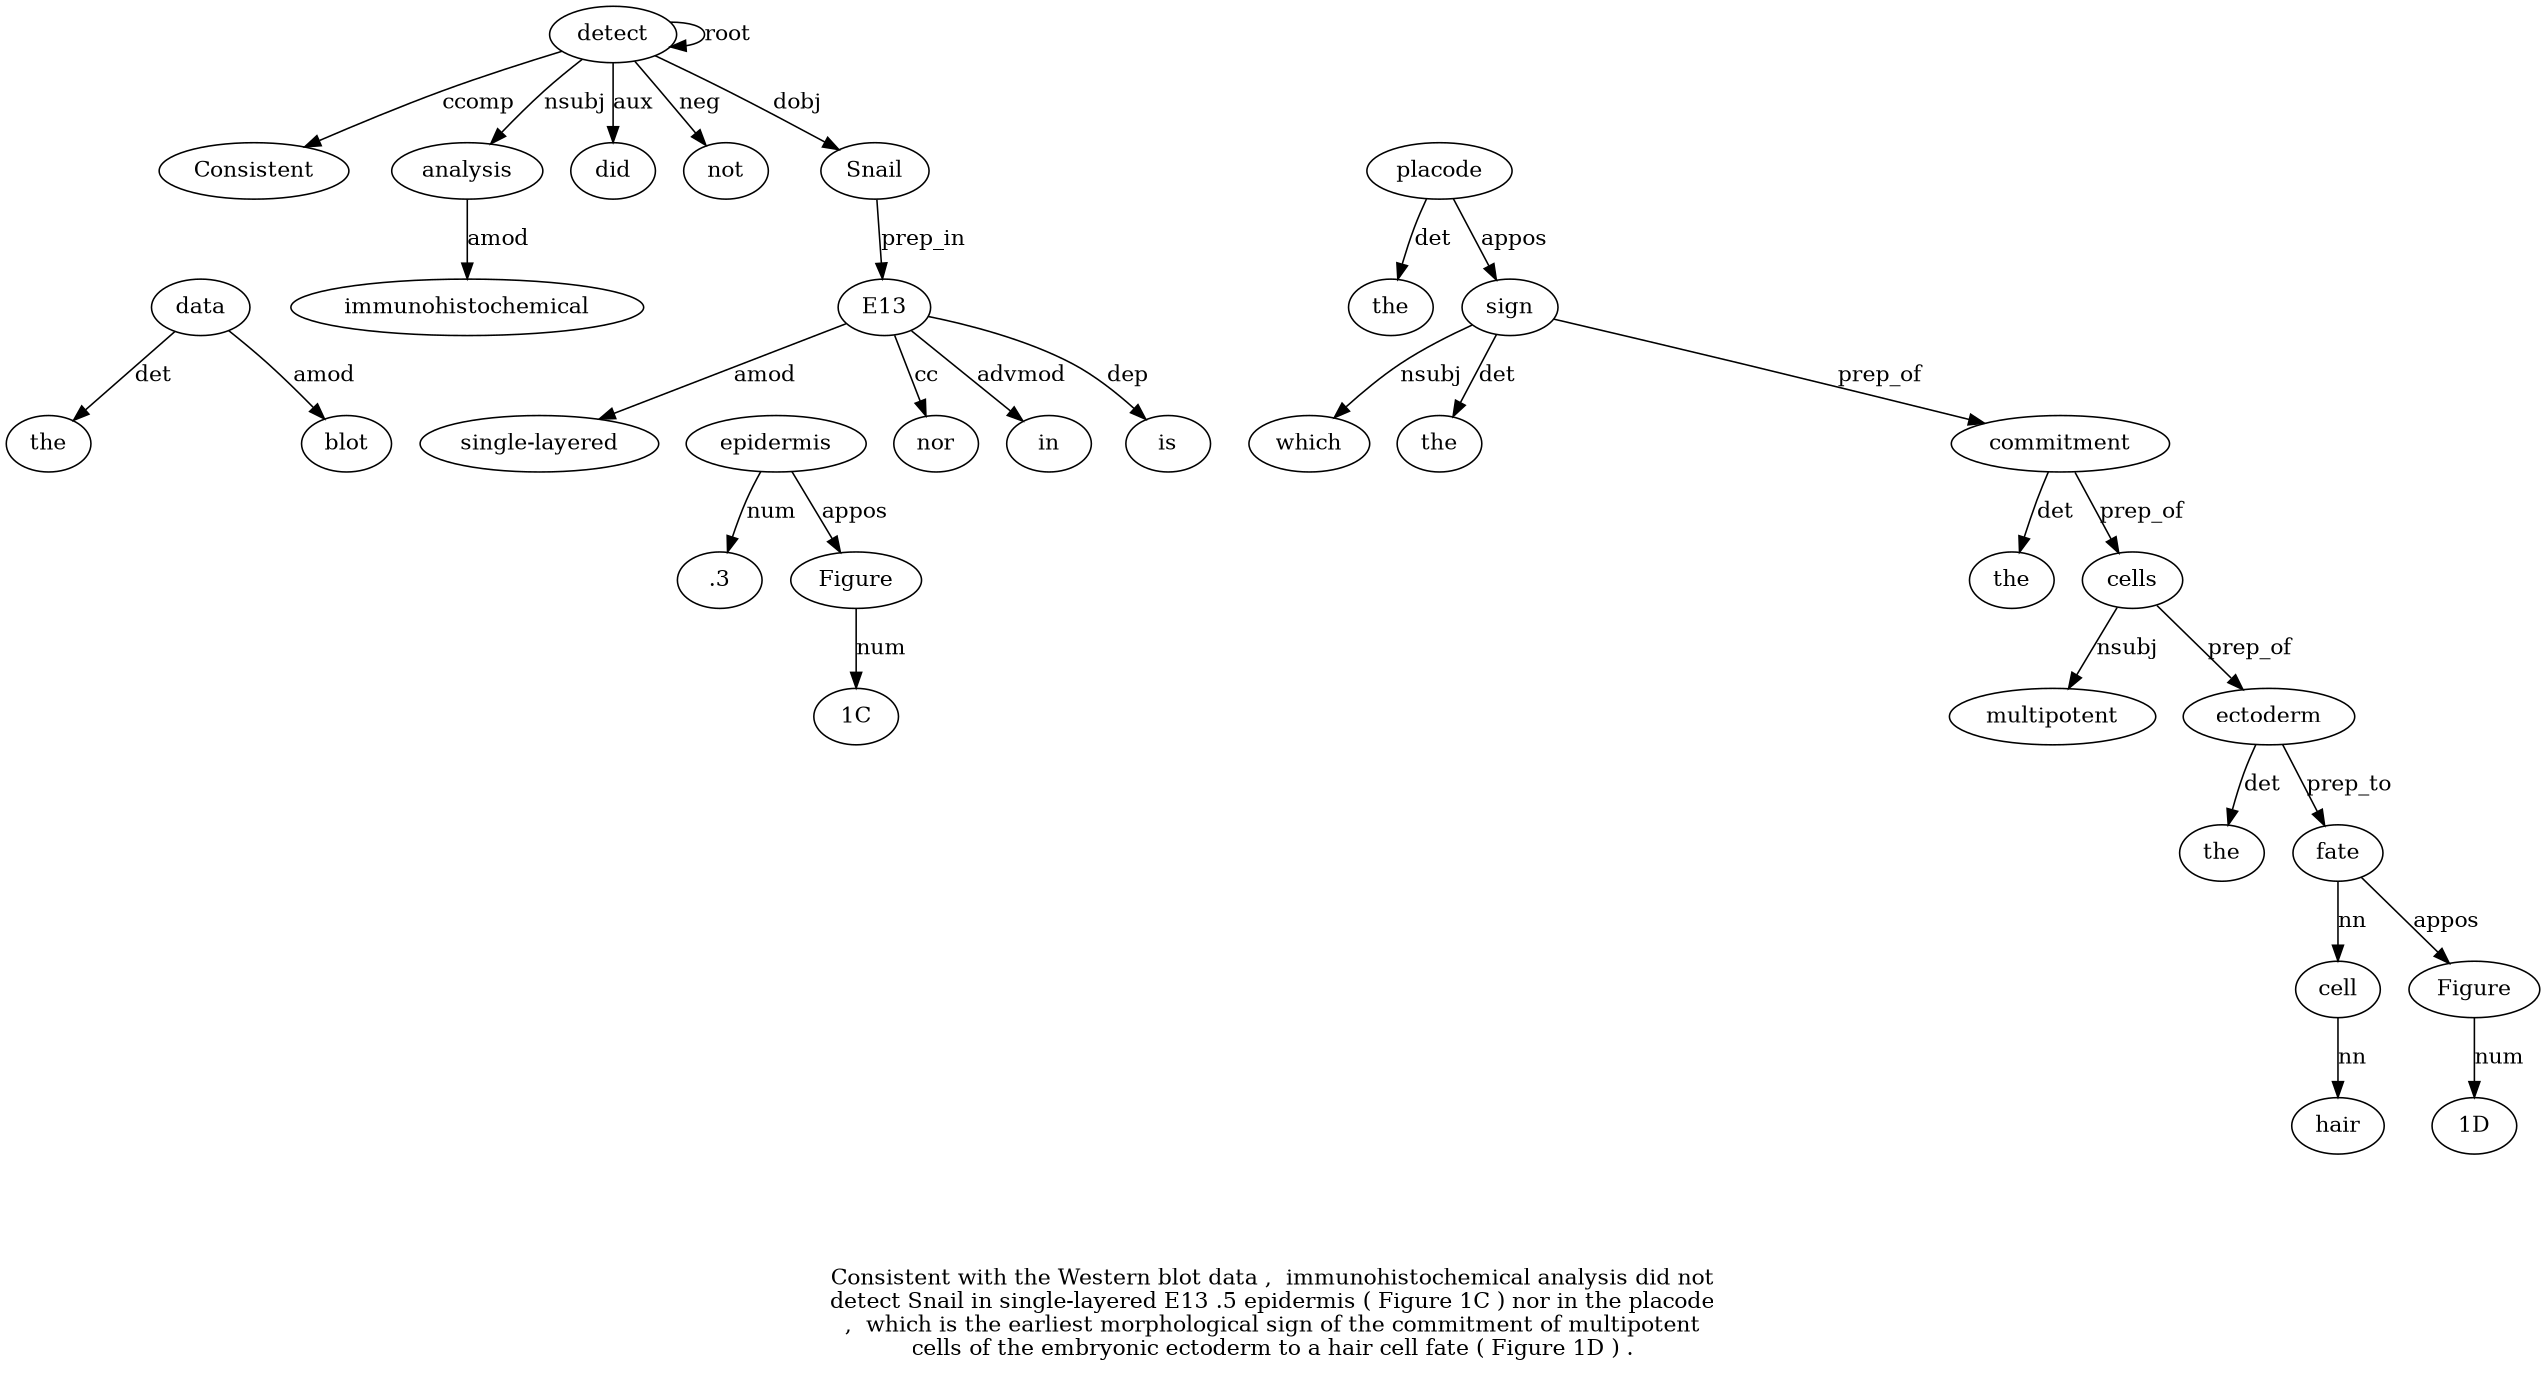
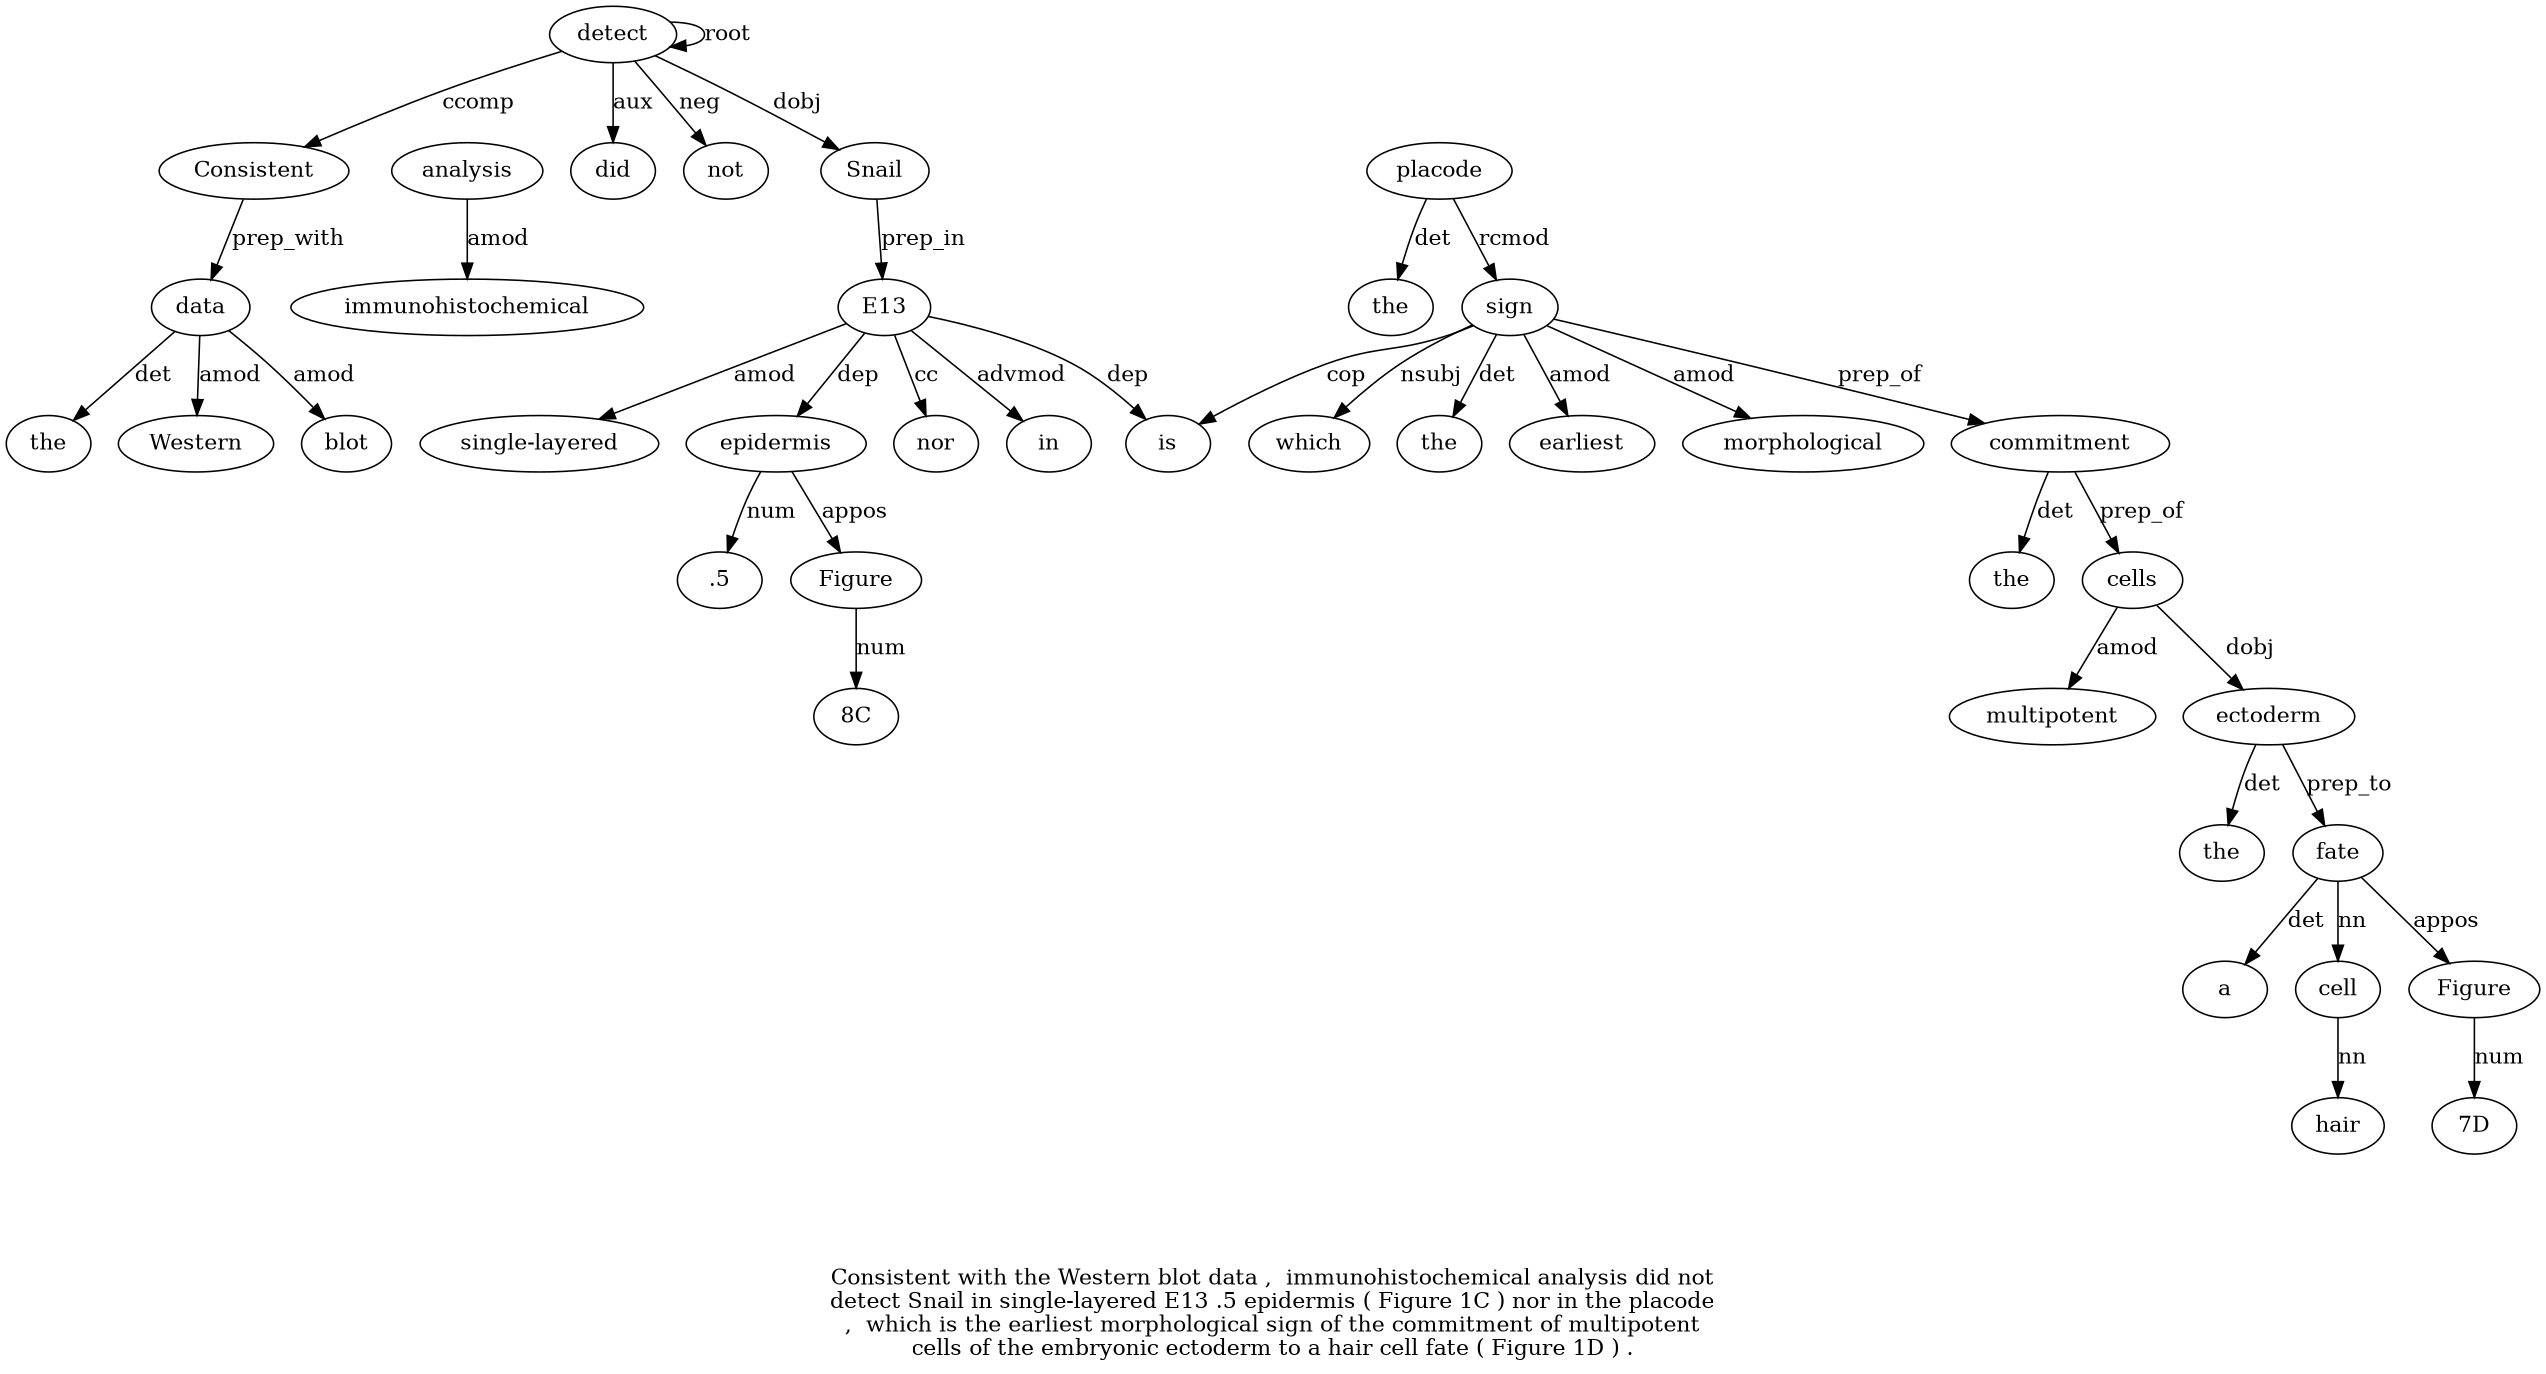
(541, 94) -> none
none -> (230, 232)
(1515, 239) -> (1515, 239)
none -> (1339, 360)
none -> (836, 368)
none -> (196, 444)
none -> (1582, 444)
none -> (1803, 444)
(720, 580) -> (720, 580)
(2128, 648) -> (2128, 648)
(2250, 648) -> (2250, 648)
(856, 717) -> (856, 717)
none -> (2225, 989)
(2474, 1126) -> (2474, 1126)
